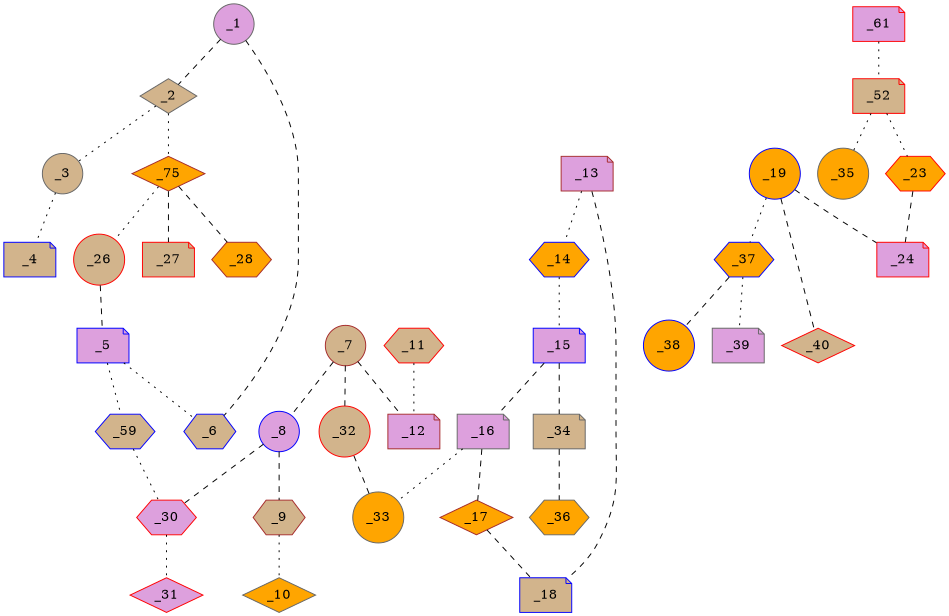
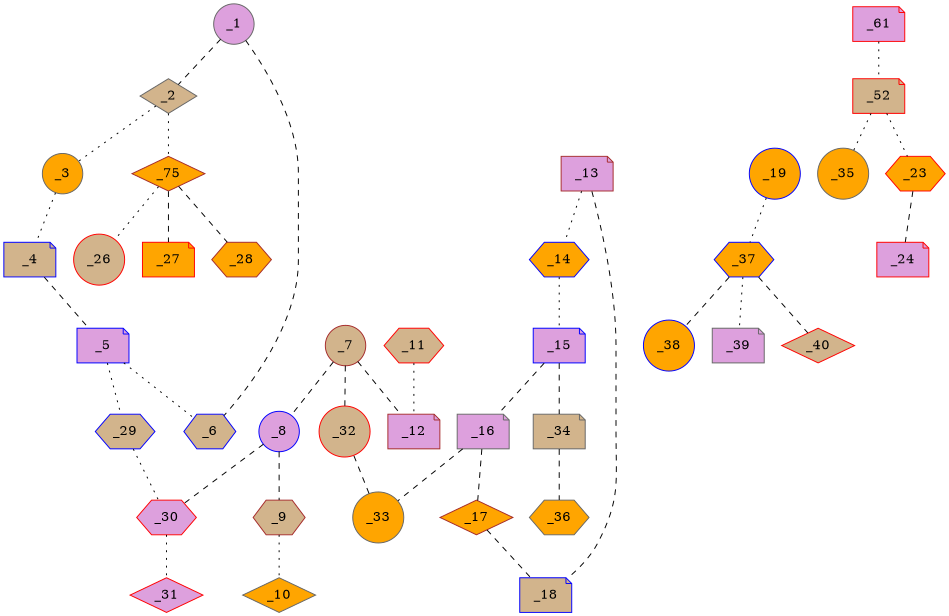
(63, 174) -> (63, 174)
(835, 217) -> none
(168, 260) -> (168, 260)
(798, 264) -> (783, 305)
(101, 307) -> (66, 303)
(125, 432) -> (125, 432)
(430, 475) -> (430, 475)
